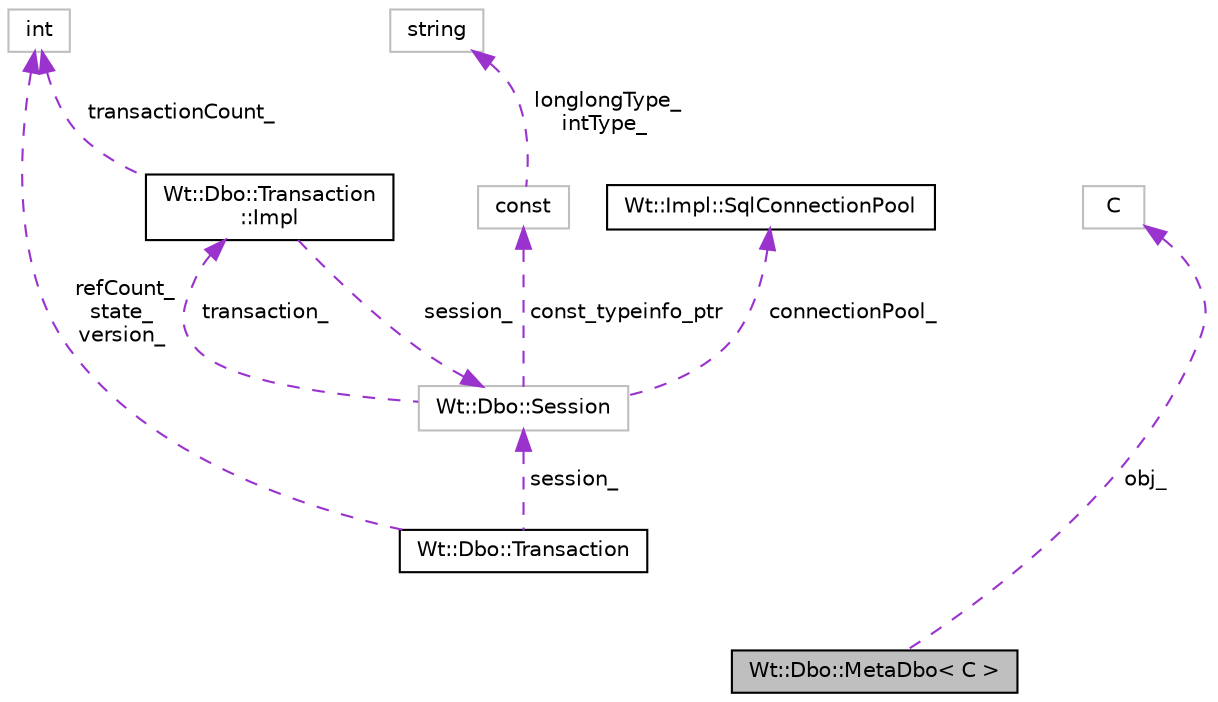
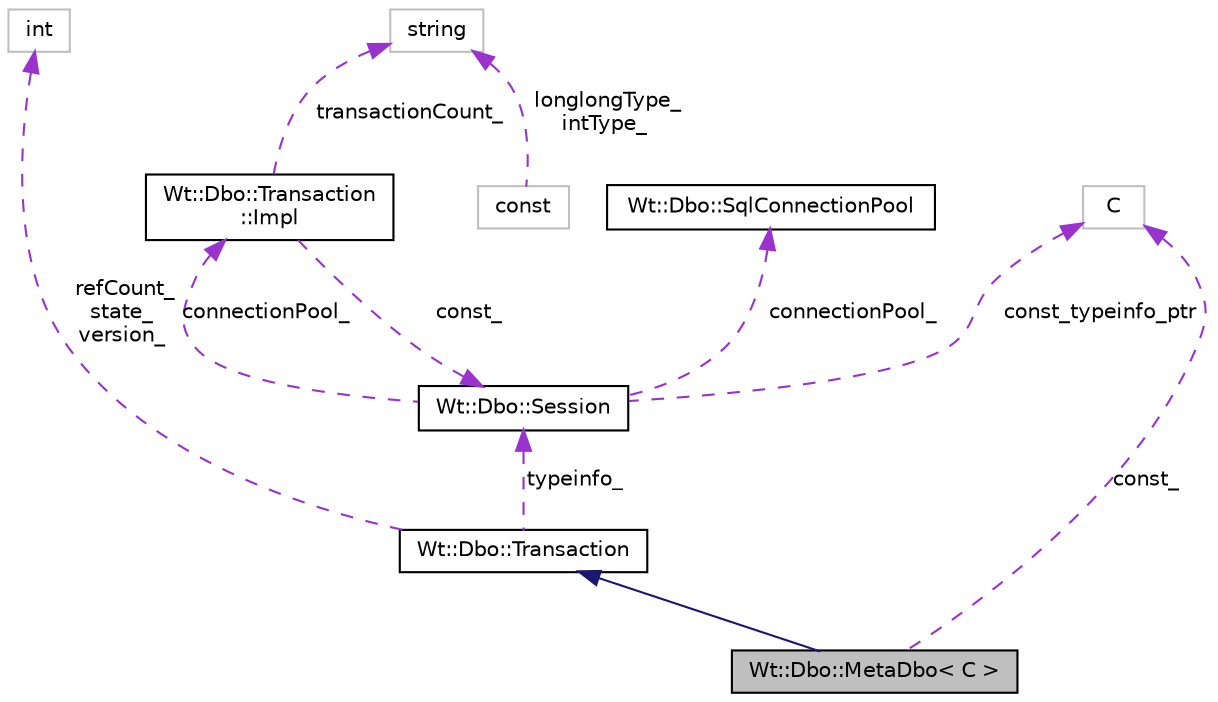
(83, 137) -> (303, 98)
(771, 207) -> (771, 207)
(263, 313) -> (263, 313)
(466, 313) -> (466, 313)
(524, 318) -> (873, 372)
(524, 408) -> (524, 408)
(572, 480) -> (572, 480)
(1143, 480) -> (1143, 480)
none -> (710, 615)
